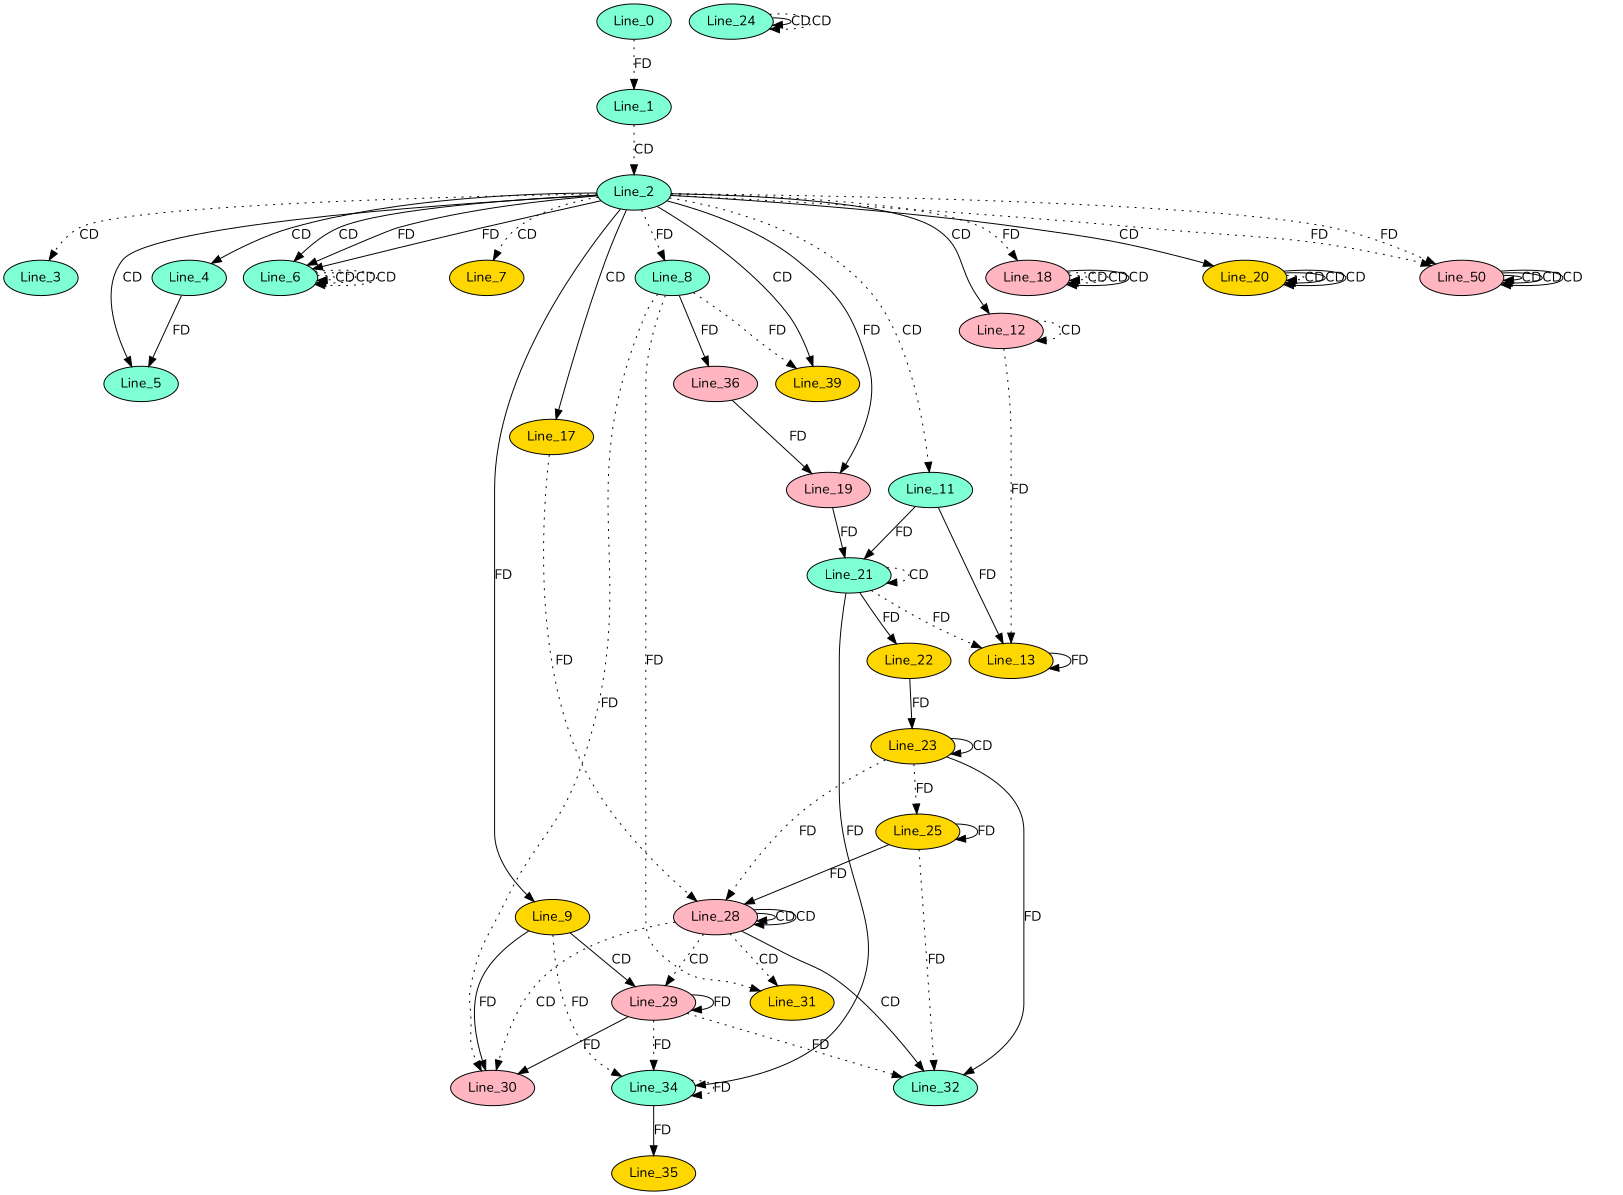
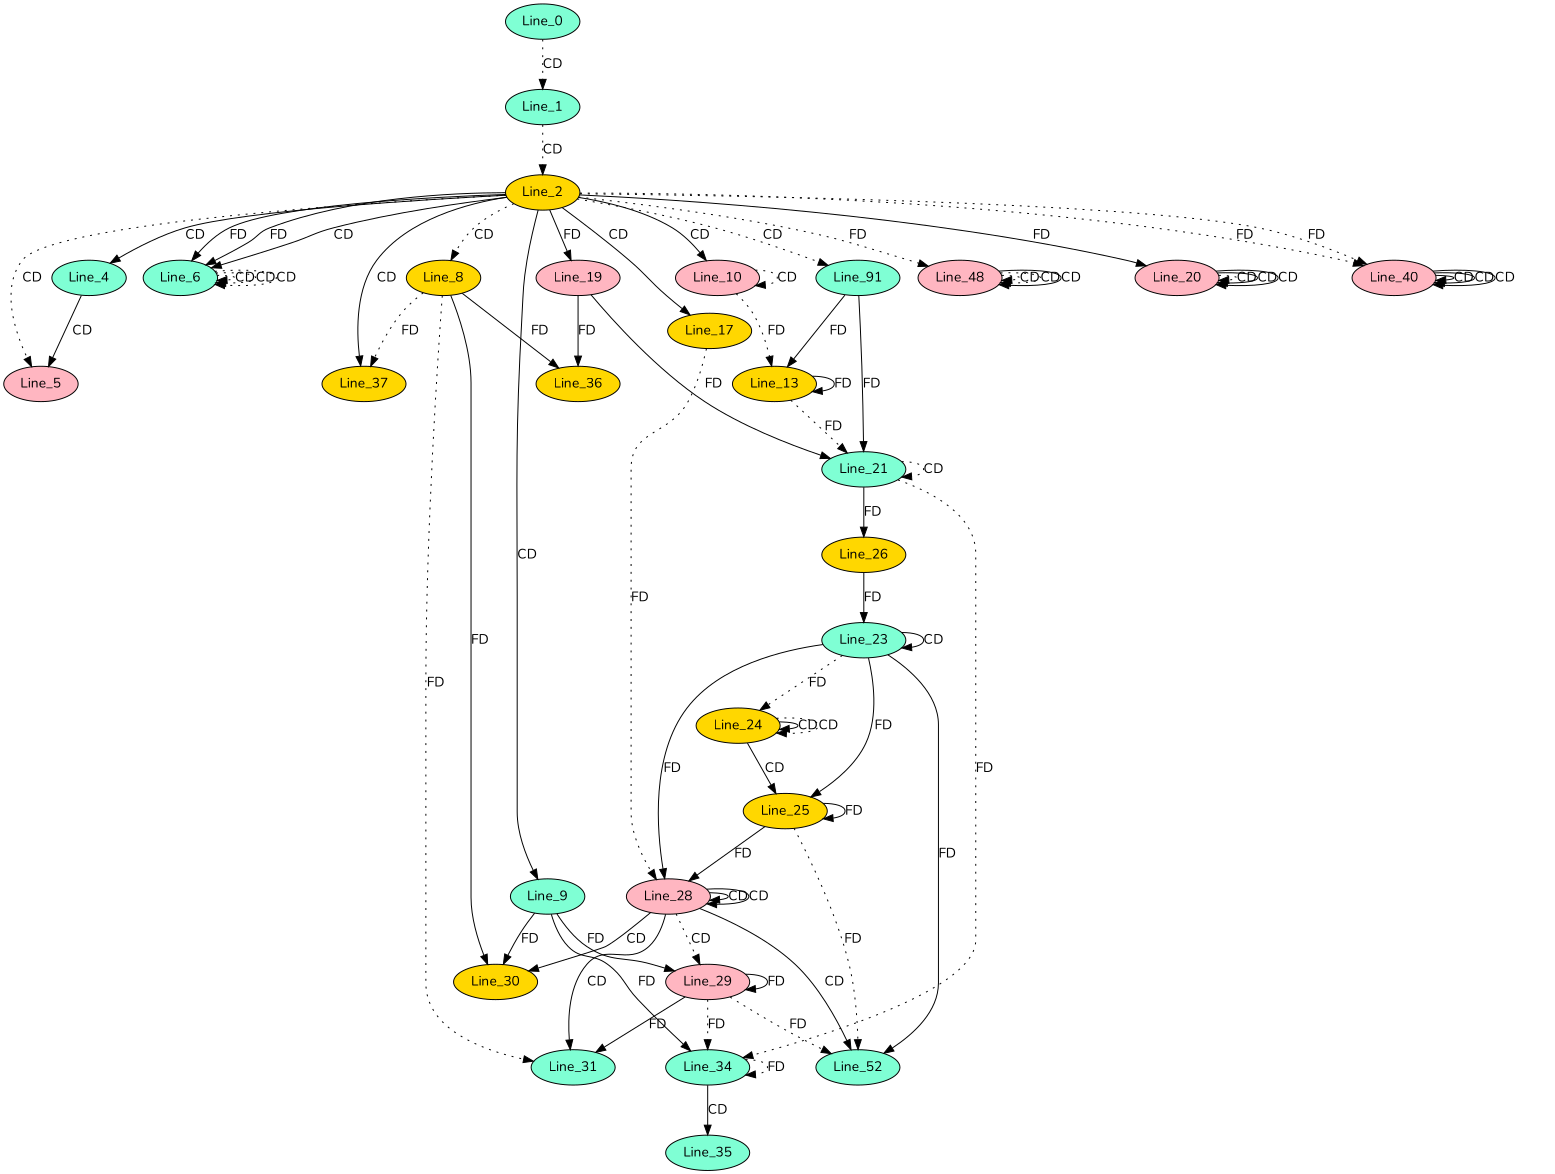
(731, 22) -> (738, 726)
(643, 64) -> (553, 64)
(634, 192) -> (543, 192)
(291, 220) -> (181, 222)
(665, 235) -> (484, 235)
(1129, 235) -> (1042, 235)
(41, 278) -> none
(487, 278) -> none
(672, 278) -> (444, 278)
(1028, 278) -> (960, 278)
(1245, 278) -> (1177, 278)
(1462, 278) -> (1394, 278)
(182, 331) -> (83, 331)
(1001, 331) -> (718, 278)
(141, 384) -> (41, 384)
(716, 384) -> (578, 384)
(818, 384) -> (364, 384)
(768, 434) -> (578, 326)
(931, 490) -> (858, 278)
(504, 575) -> (528, 555)
(921, 619) -> (815, 423)
(909, 661) -> (864, 555)
none -> (805, 680)
(601, 689) -> (471, 625)
(913, 746) -> (864, 640)
none -> (759, 764)
(915, 784) -> (869, 734)
(799, 814) -> (684, 714)
(857, 887) -> (976, 820)
(553, 917) -> (548, 897)
(750, 956) -> (586, 965)
(622, 960) -> (596, 939)
(563, 962) -> (602, 948)
(792, 1003) -> (573, 1067)
(567, 1011) -> (618, 974)
(575, 1044) -> (645, 1022)
(493, 1088) -> (496, 982)
(935, 1088) -> (858, 1067)
(663, 1131) -> (718, 1110)
(654, 1173) -> (708, 1153)
